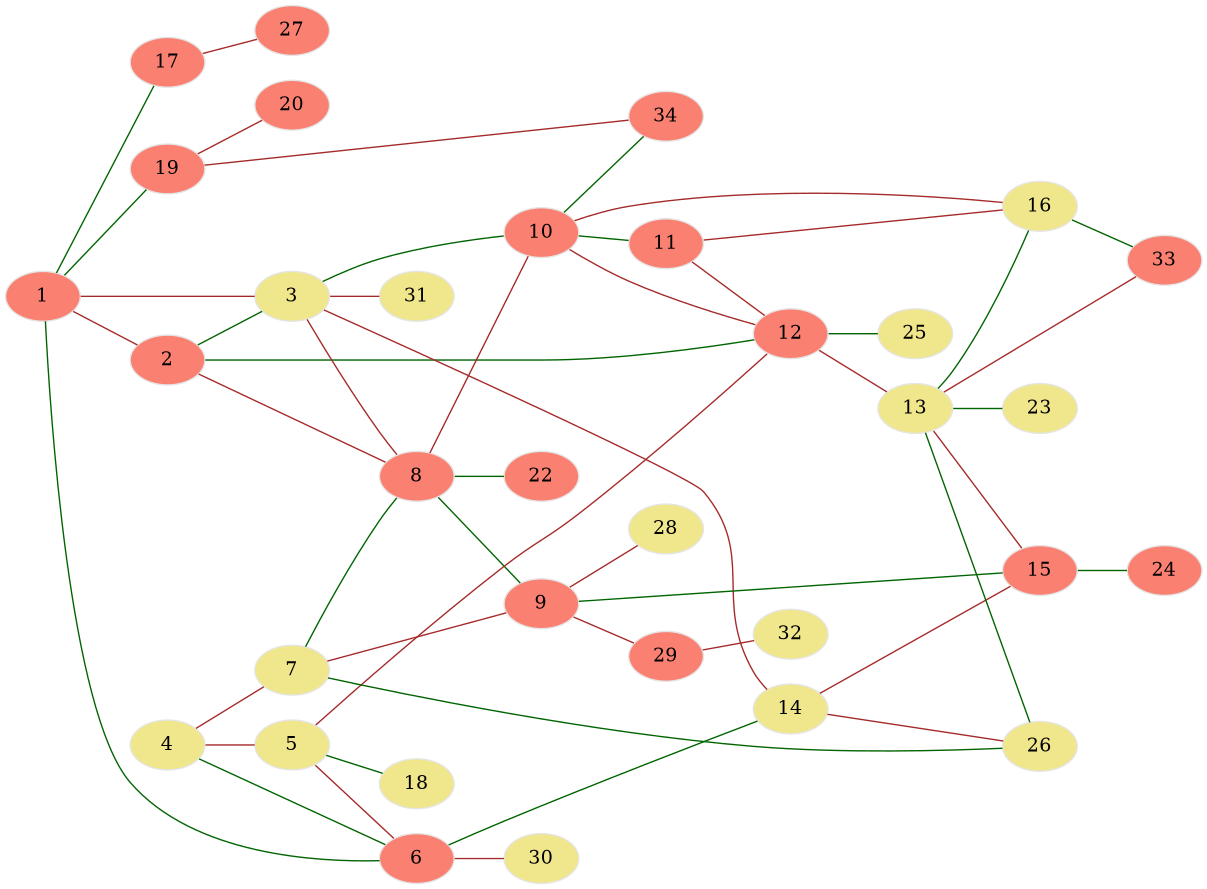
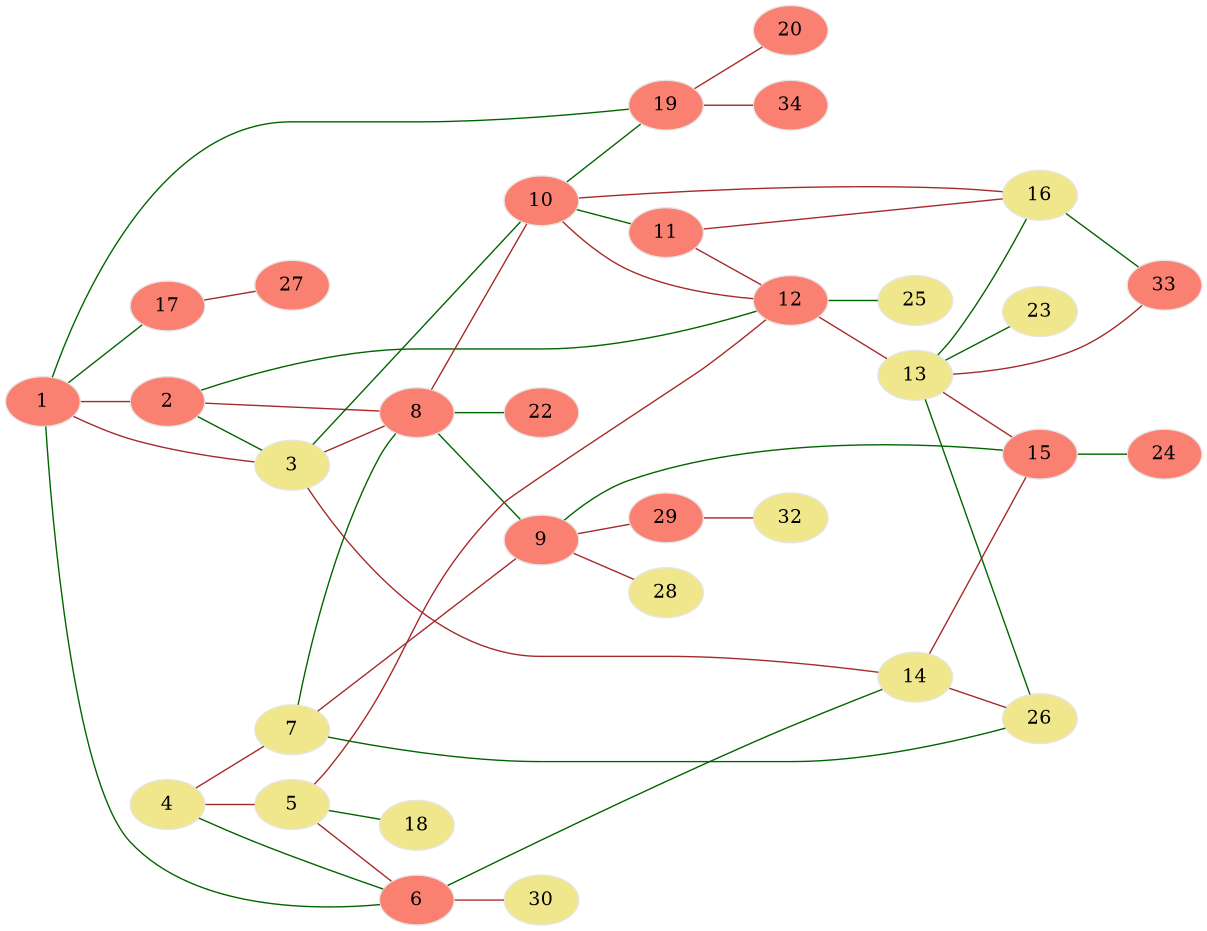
(604, 174) -> (604, 153)
(417, 296) -> none
